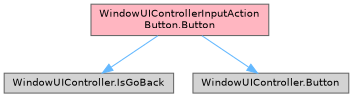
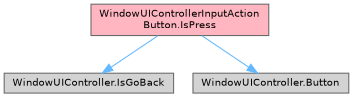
(180, 20) -> (180, 20)
